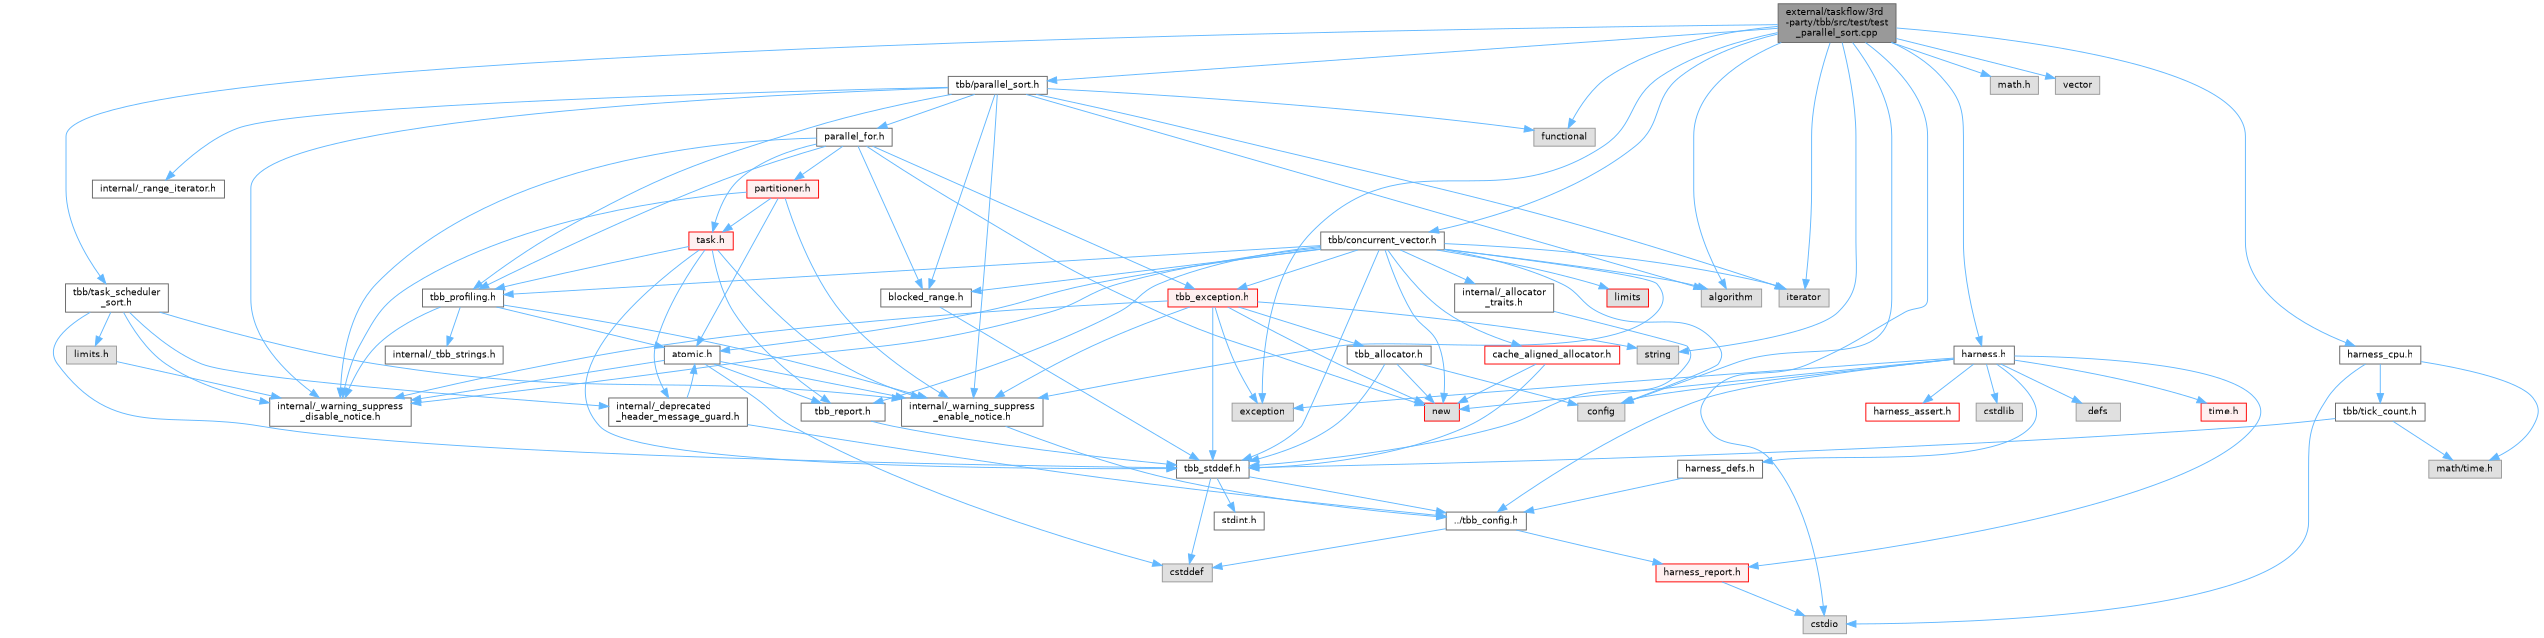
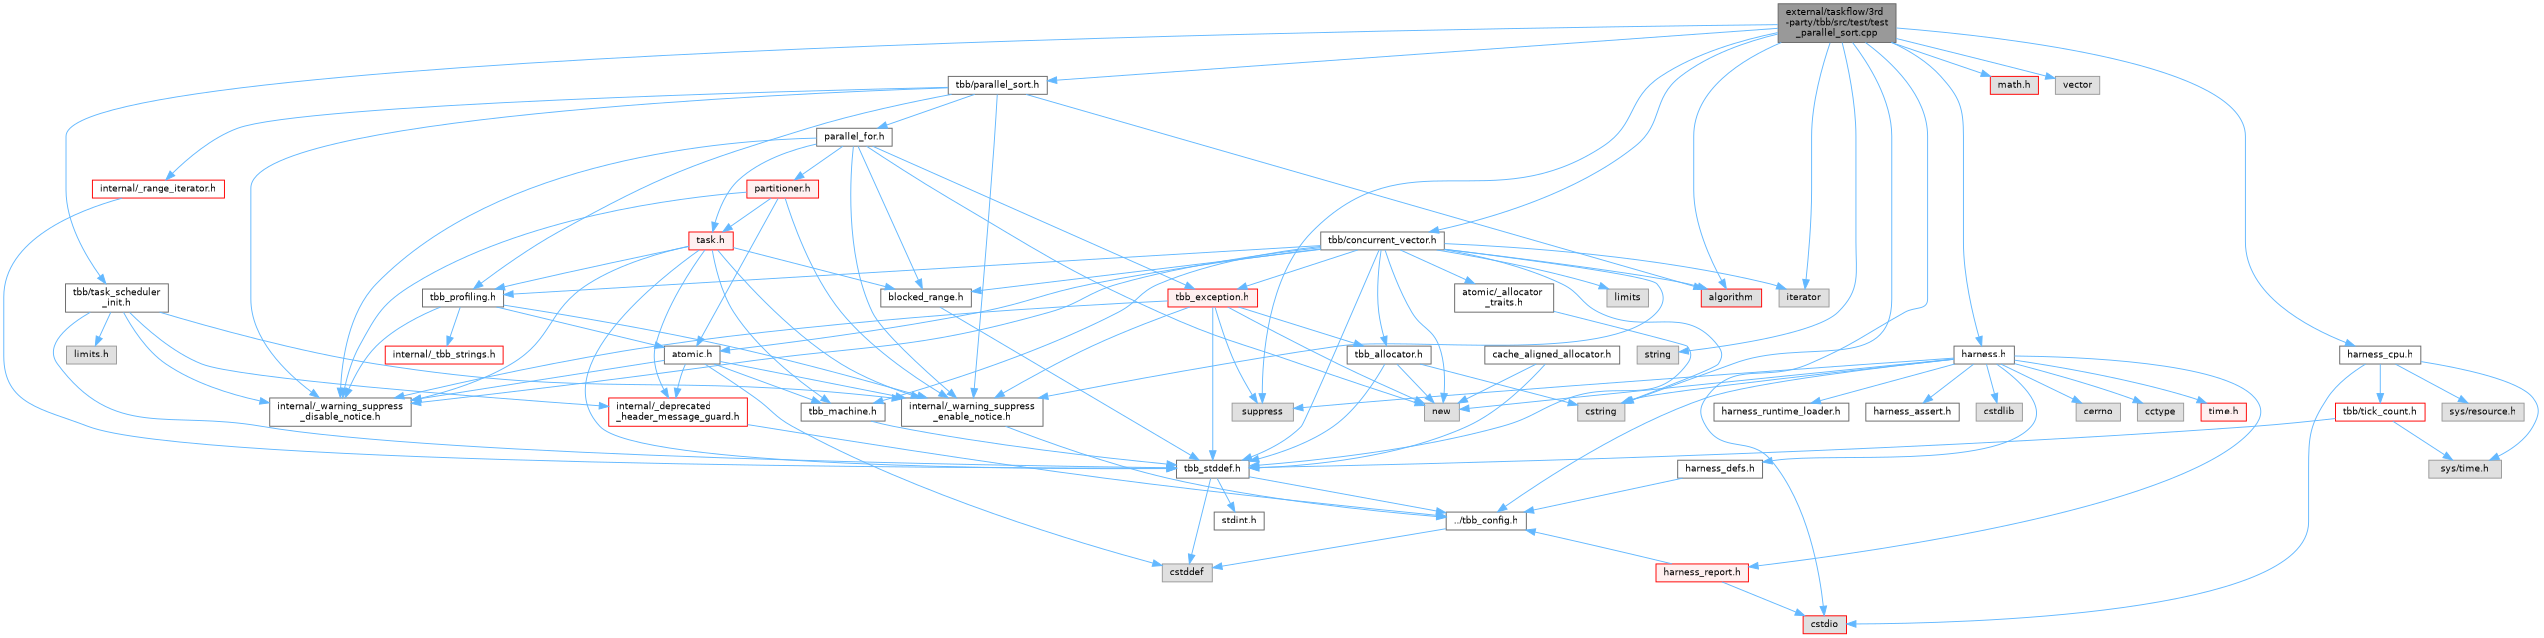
(2014, 85) -> (2014, 85)
(1565, 137) -> none
(1390, 177) -> none
(967, 178) -> (806, 266)
(158, 189) -> (158, 189)
(645, 212) -> (864, 292)
(117, 298) -> (117, 298)
(1504, 298) -> (1504, 298)
(1628, 298) -> (1628, 298)
(1731, 298) -> (1731, 298)
(1441, 309) -> (1378, 294)
(1443, 319) -> none
(444, 355) -> (444, 355)
(1552, 355) -> (1552, 355)
(167, 373) -> (549, 326)
(689, 391) -> (681, 377)
(678, 412) -> (678, 412)
(843, 412) -> (843, 412)
(1263, 412) -> (1263, 412)
(1442, 412) -> (1442, 412)
(1601, 412) -> (1601, 412)
none -> (1781, 412)
(1913, 412) -> (1913, 412)
(2098, 412) -> (2098, 412)
none -> (2161, 412)
(2380, 412) -> (2380, 412)
none -> (2483, 412)
none -> (455, 458)
(2465, 469) -> (2465, 469)
(1585, 546) -> (1604, 548)
(1825, 625) -> (1825, 625)
